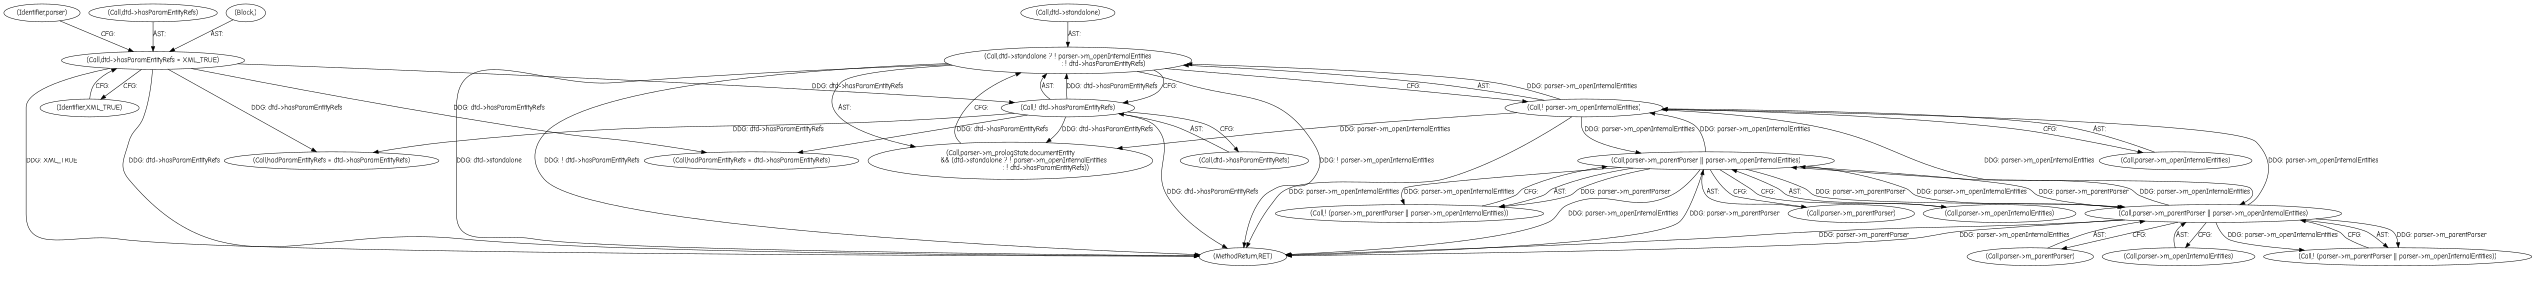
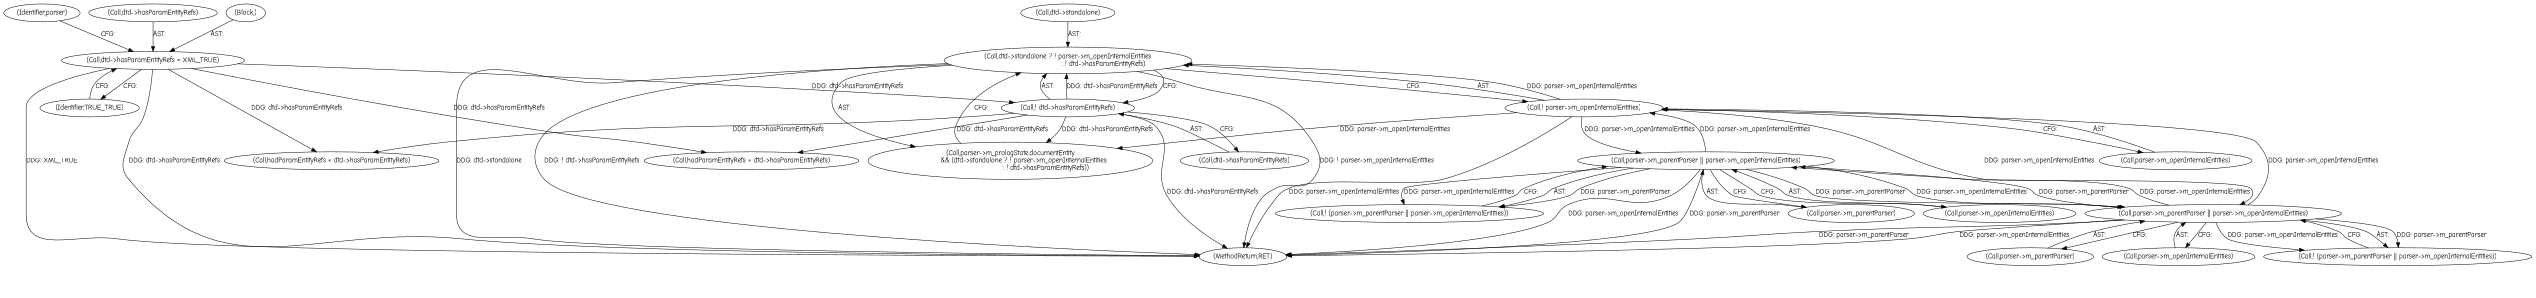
(90, 108) -> (90, 108)
